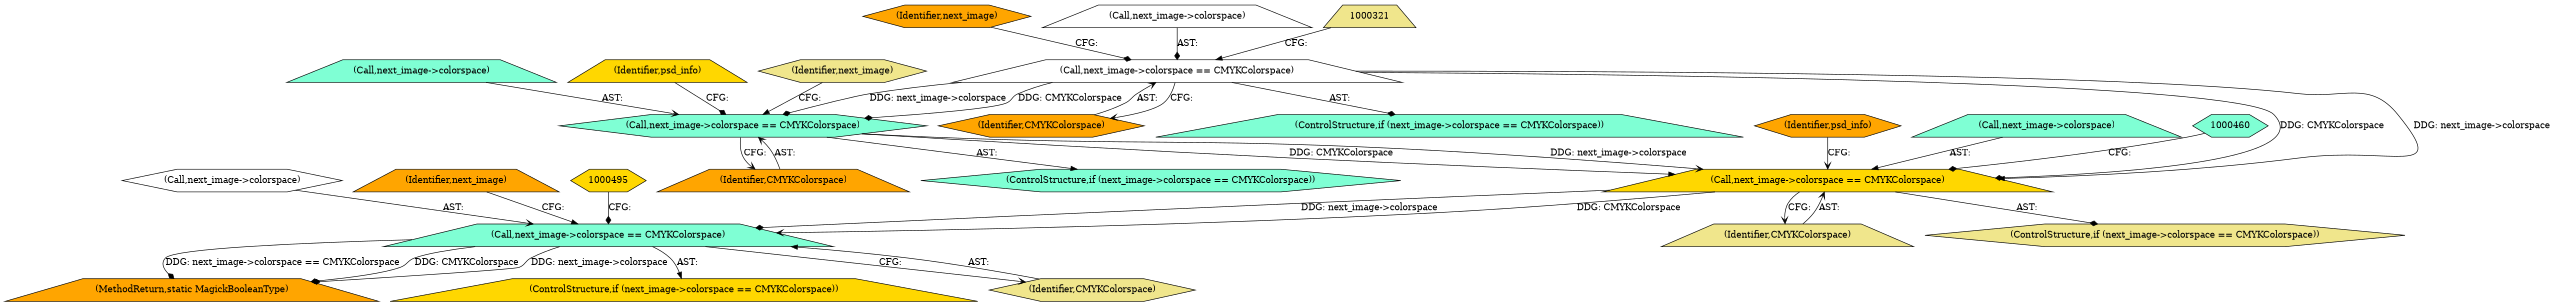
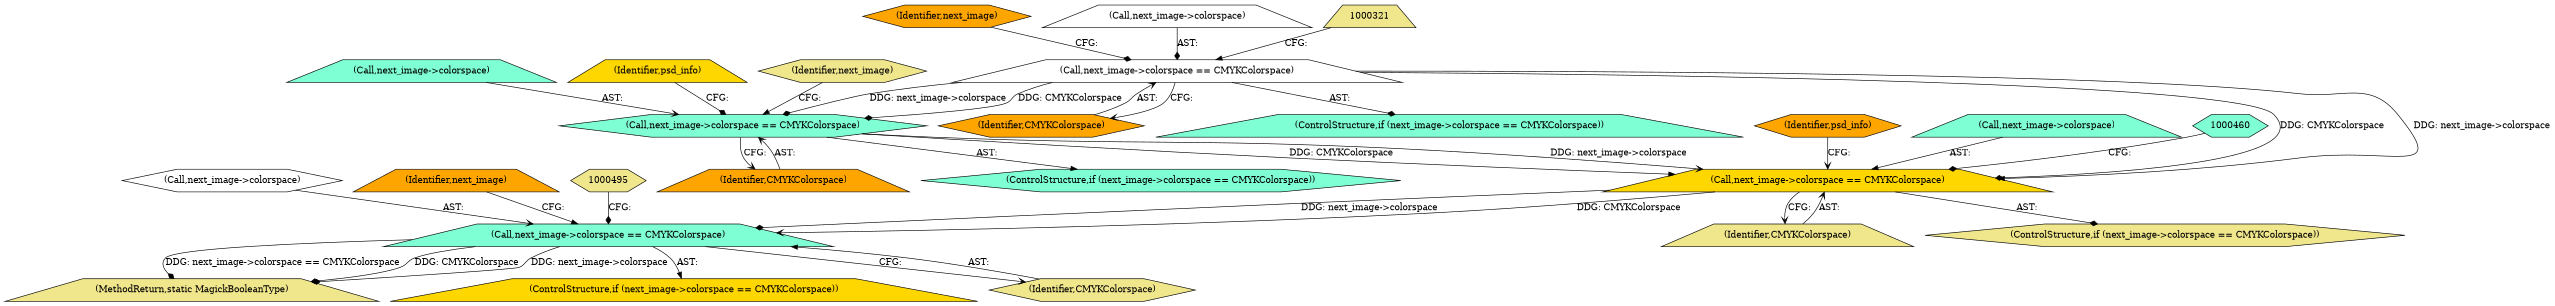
(608, 181) -> (608, 181)
(192, 290) -> (192, 290)
